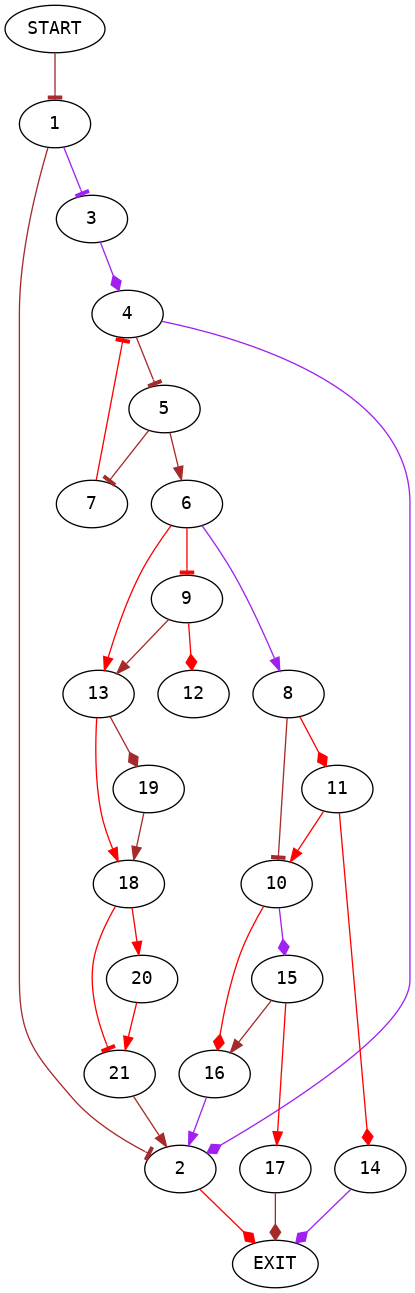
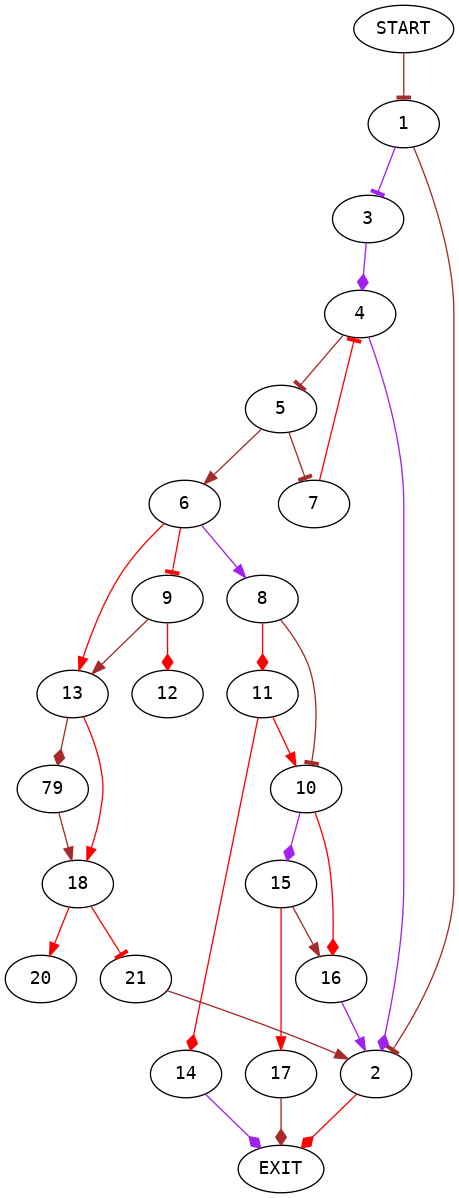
(149, 789) -> (53, 789)
(133, 1020) -> none
